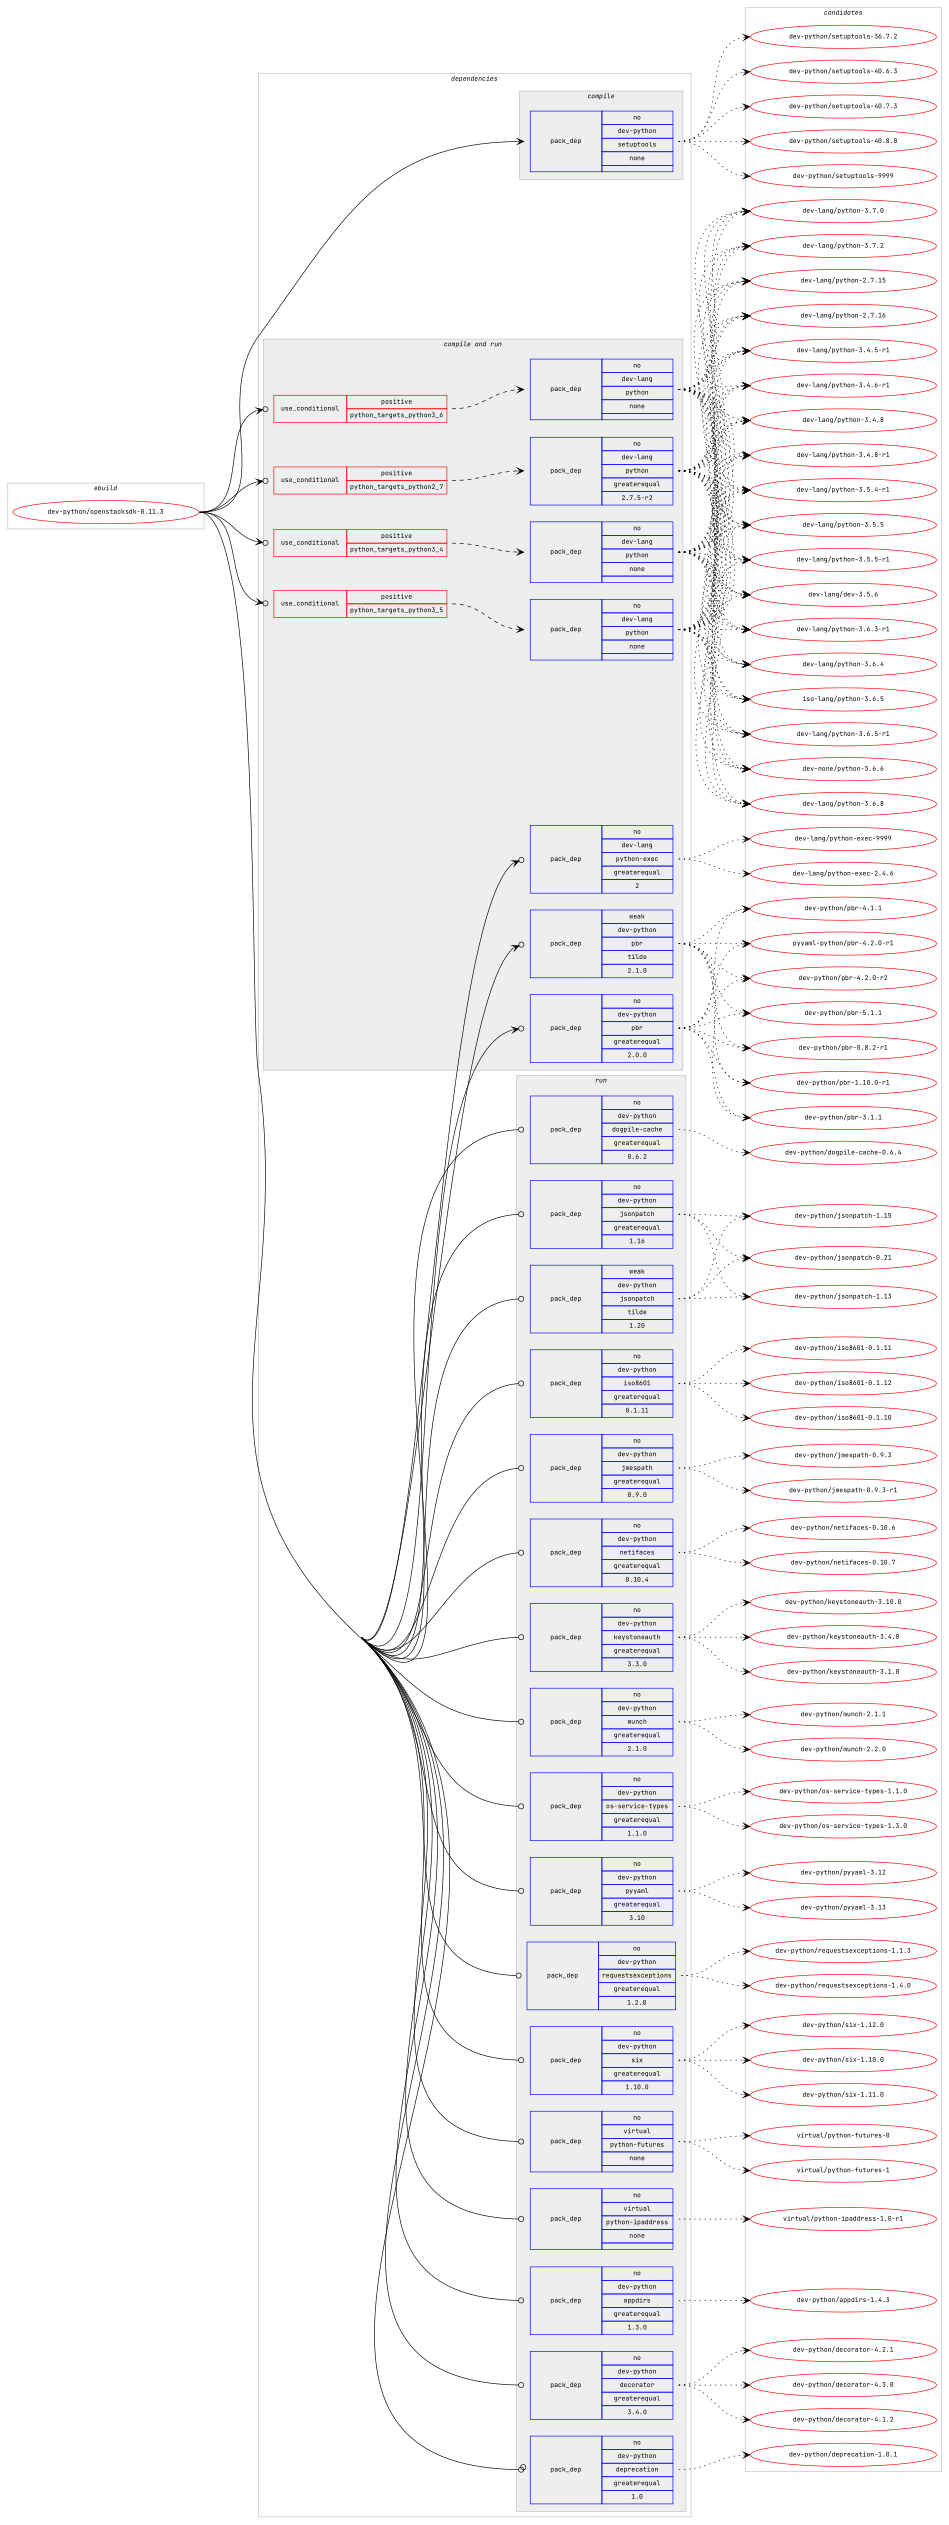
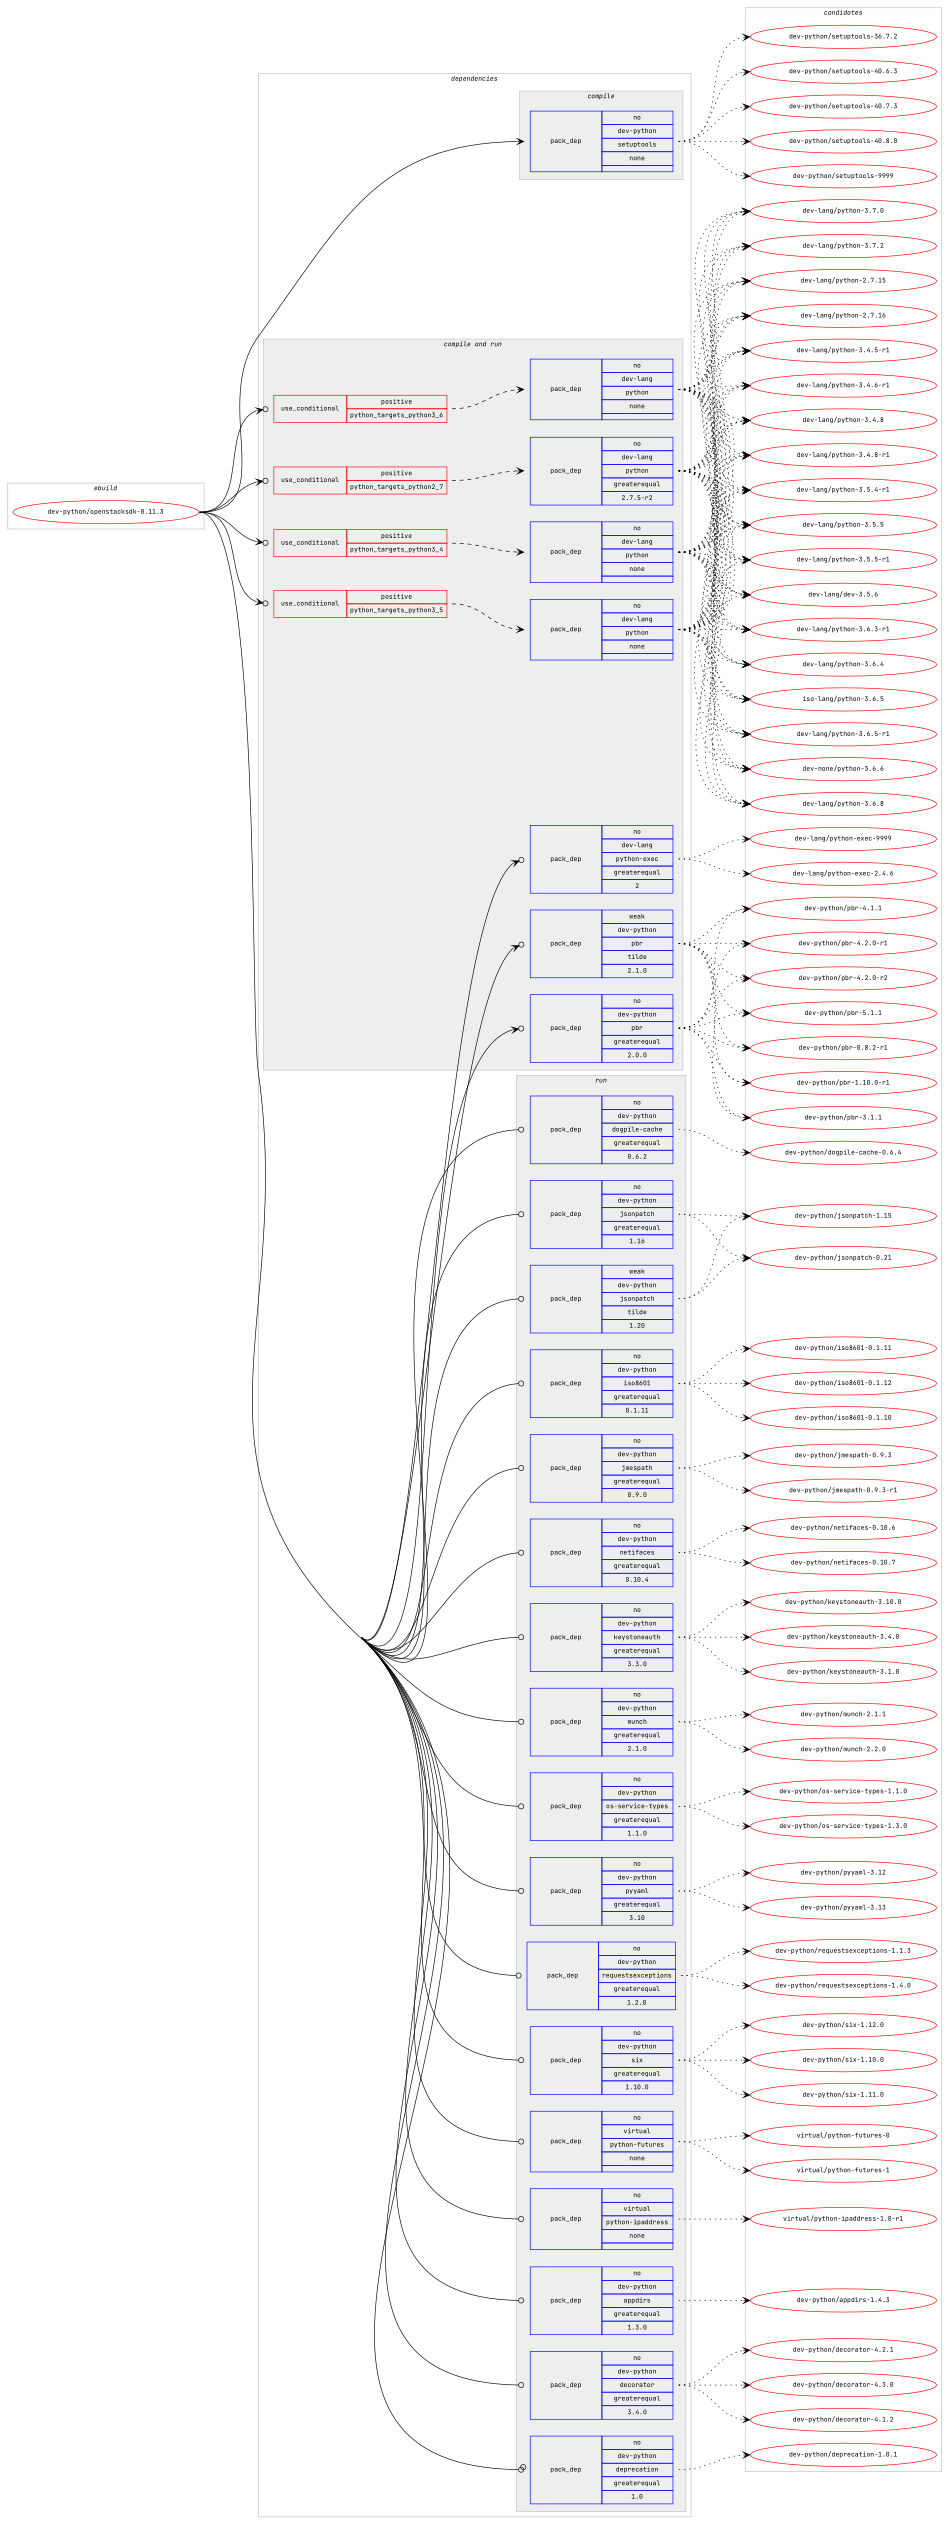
(843, 944) -> (843, 944)
(843, 1297) -> none
